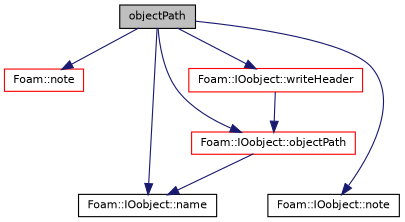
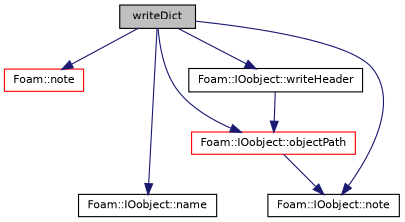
(158, 17) -> (158, 17)
(276, 80) -> (276, 80)
(216, 172) -> (300, 170)
